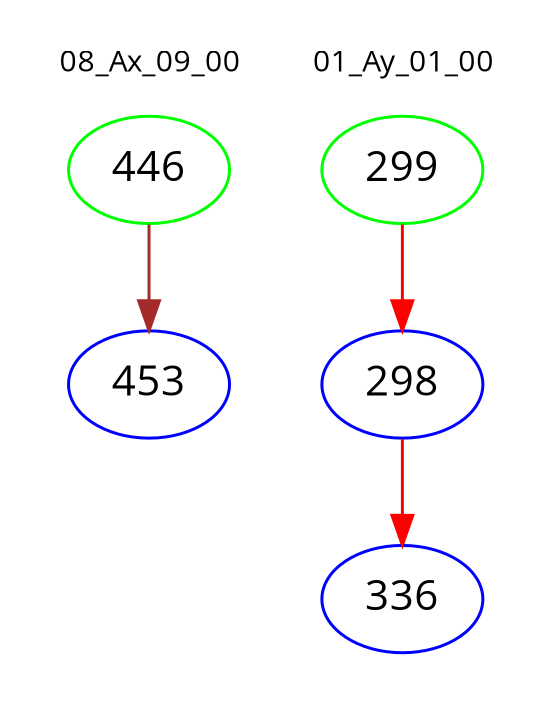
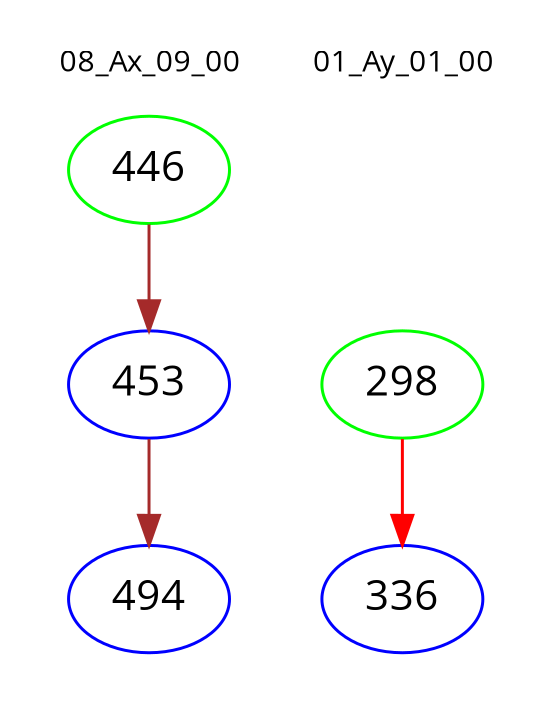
(402, 170) -> none
(402, 384) -> (402, 384)
none -> (149, 599)
